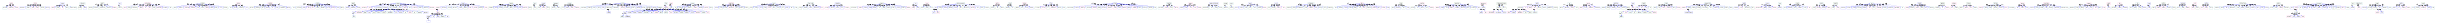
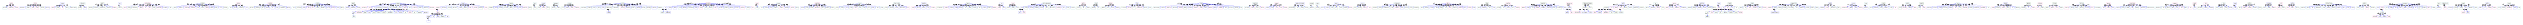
(666, 6) -> (691, 5)
